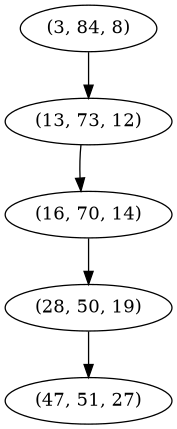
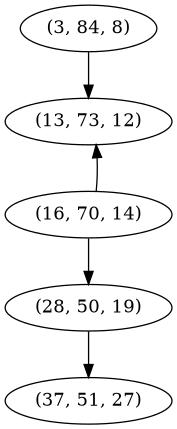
(80, 161) -> (97, 174)
(89, 401) -> (89, 401)
